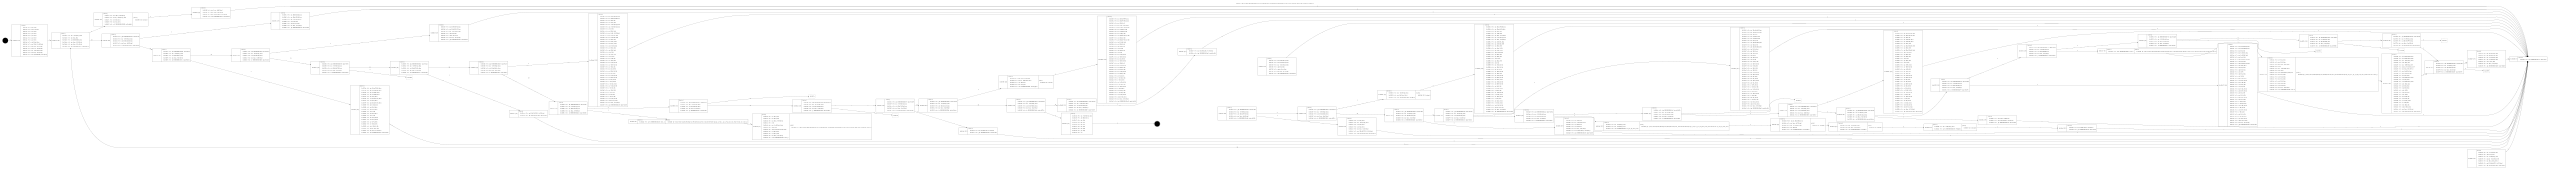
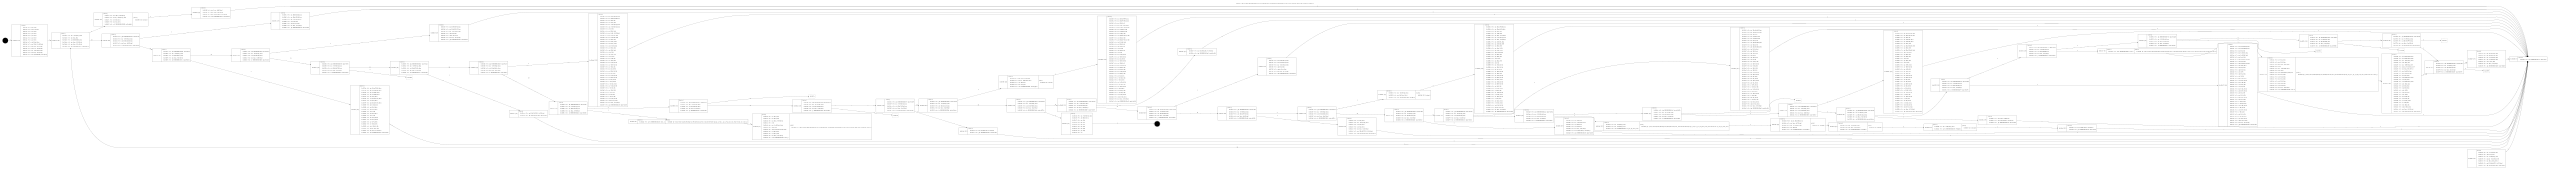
none -> (1157, 113)
